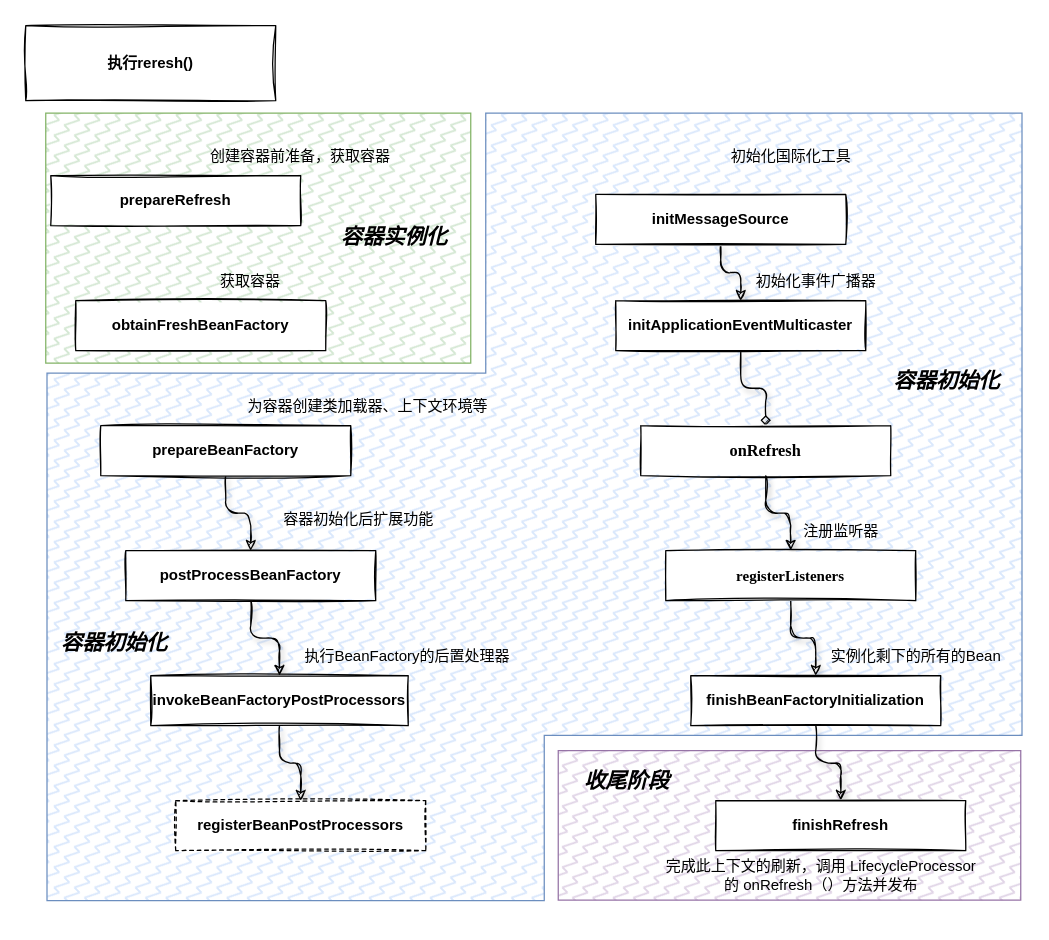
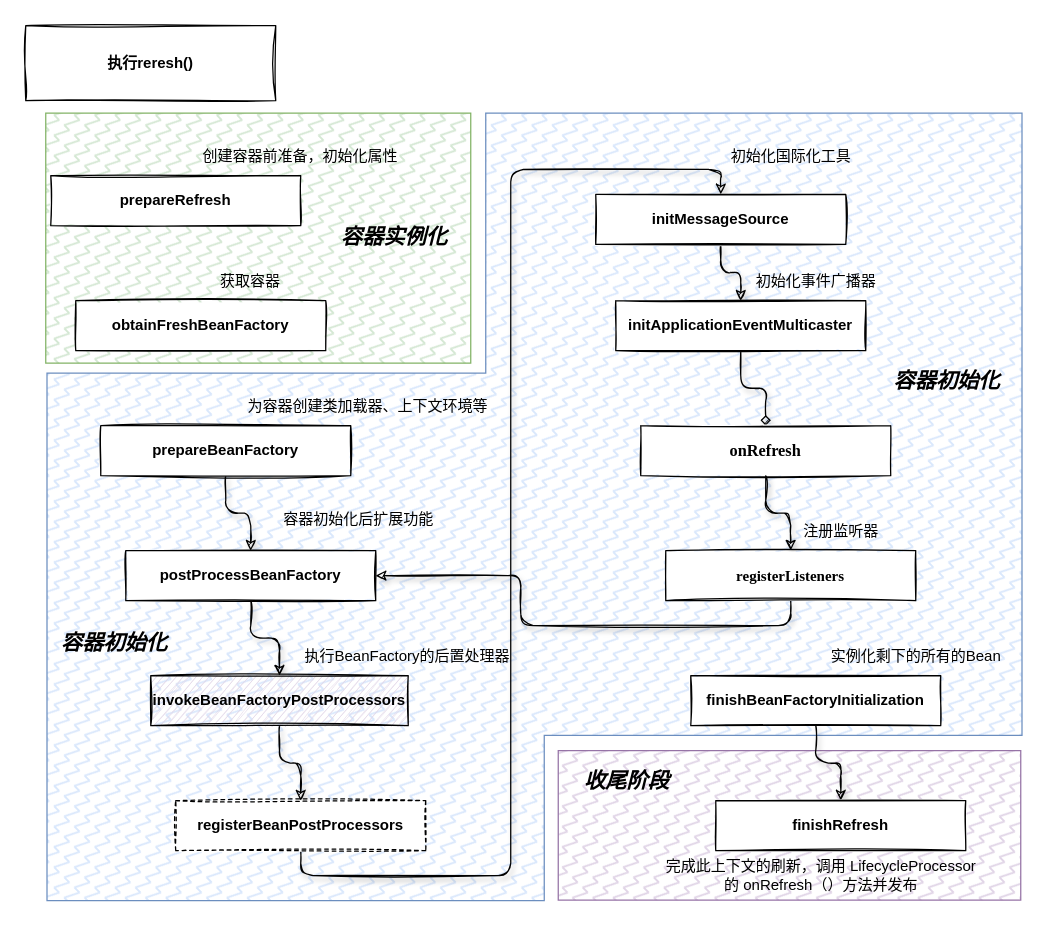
(301, 157) -> (301, 157)
none -> (511, 525)
(807, 638) -> (574, 626)
(279, 701) -> (279, 701)
